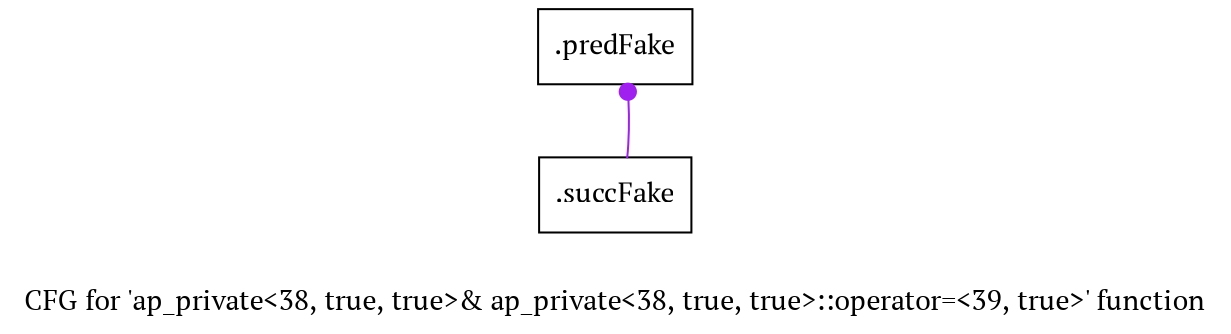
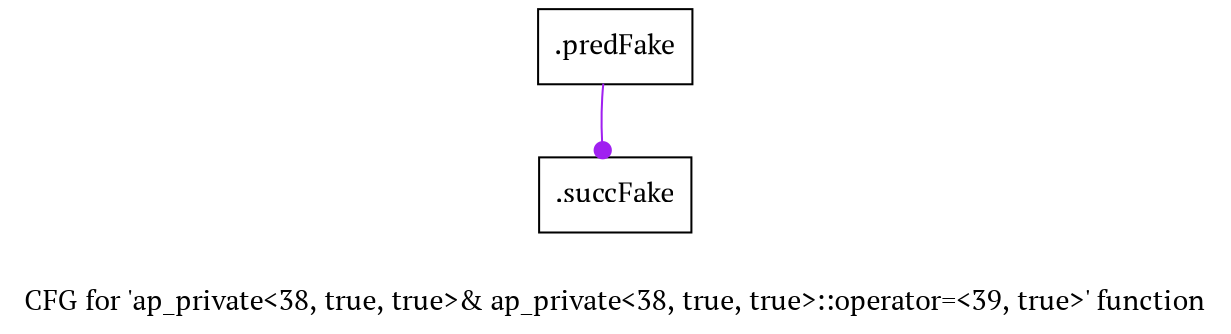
(629, 129) -> (602, 113)
